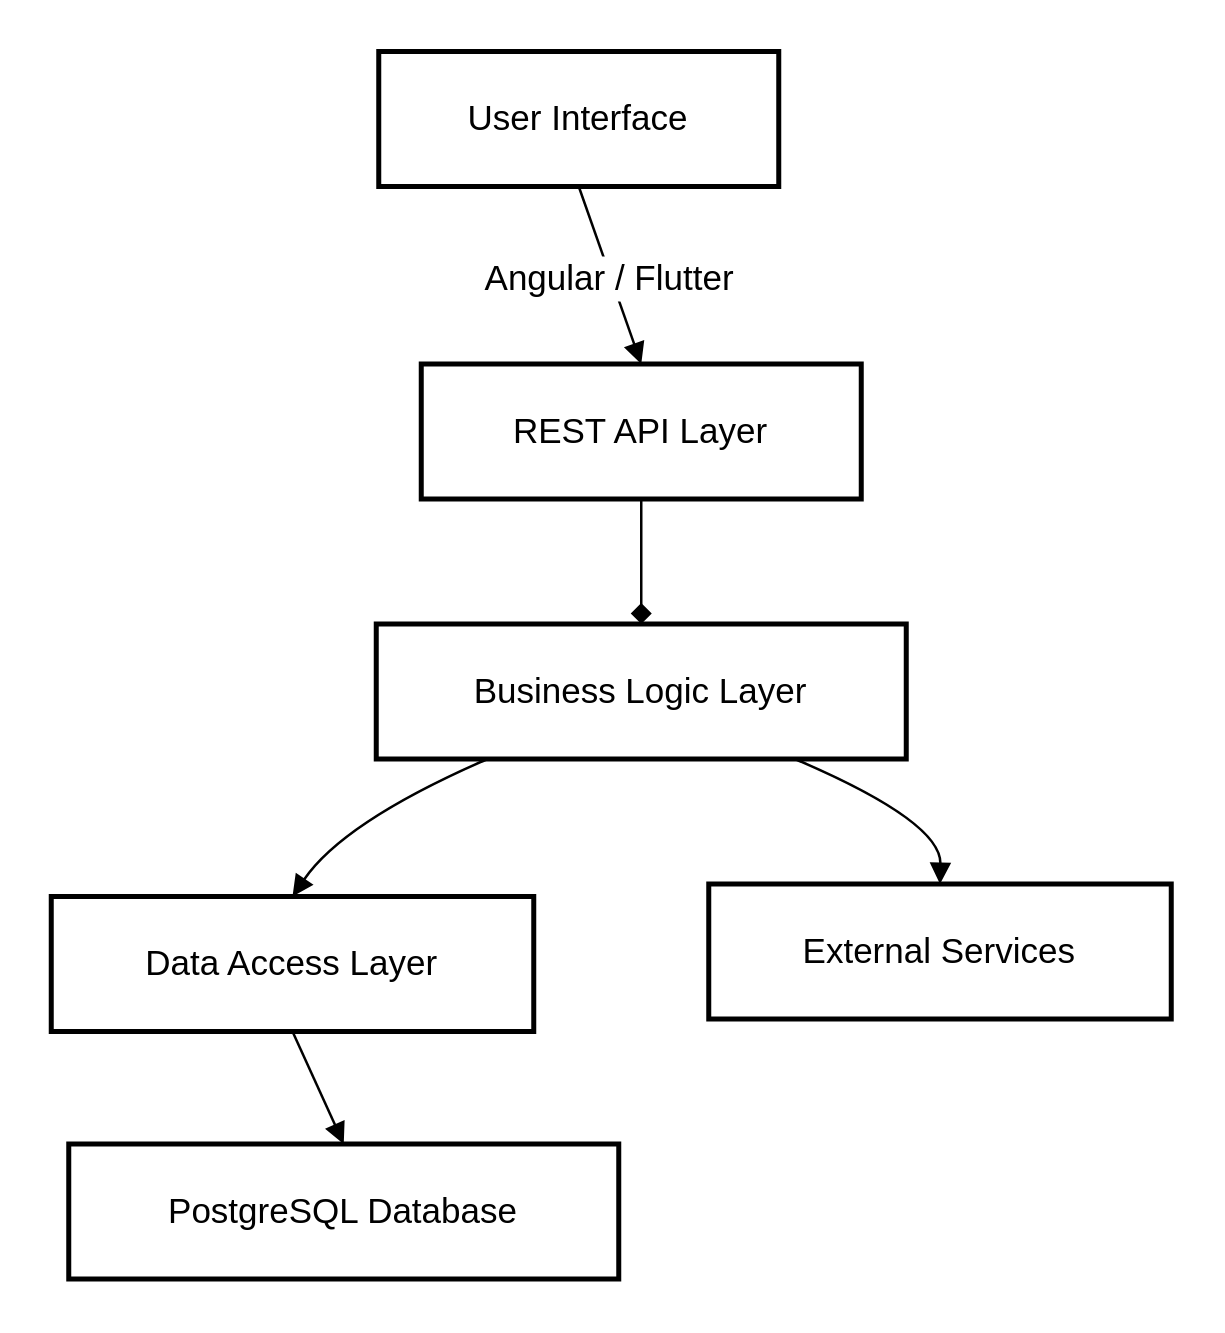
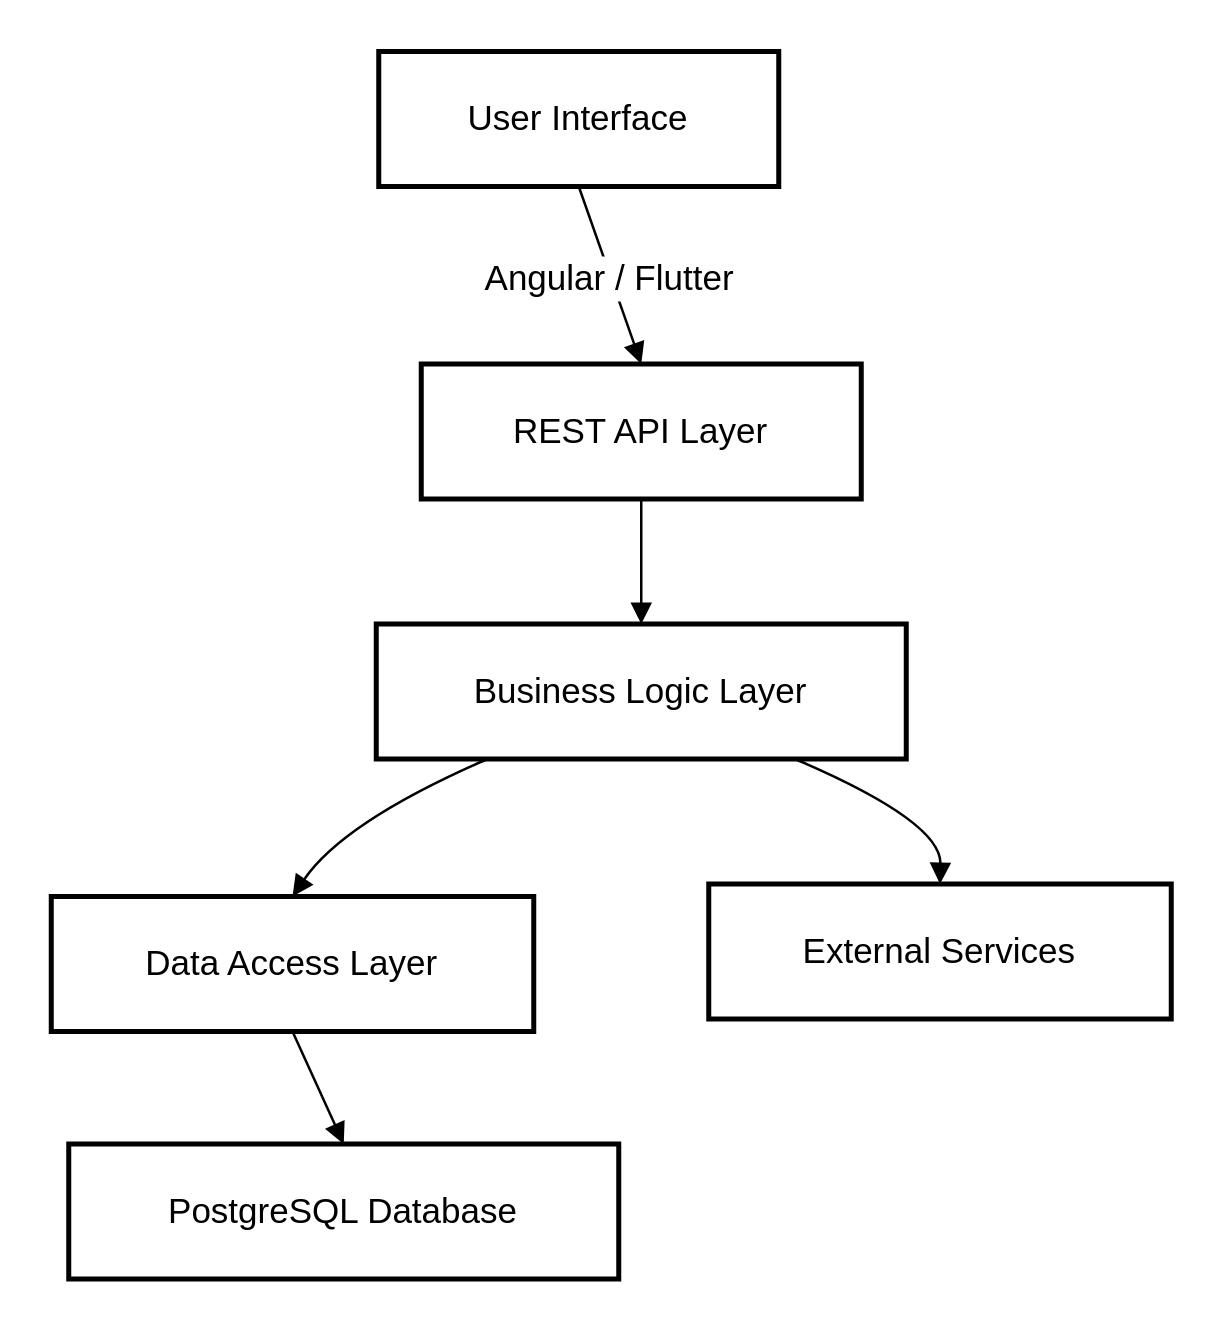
(641, 602) -> (641, 601)
